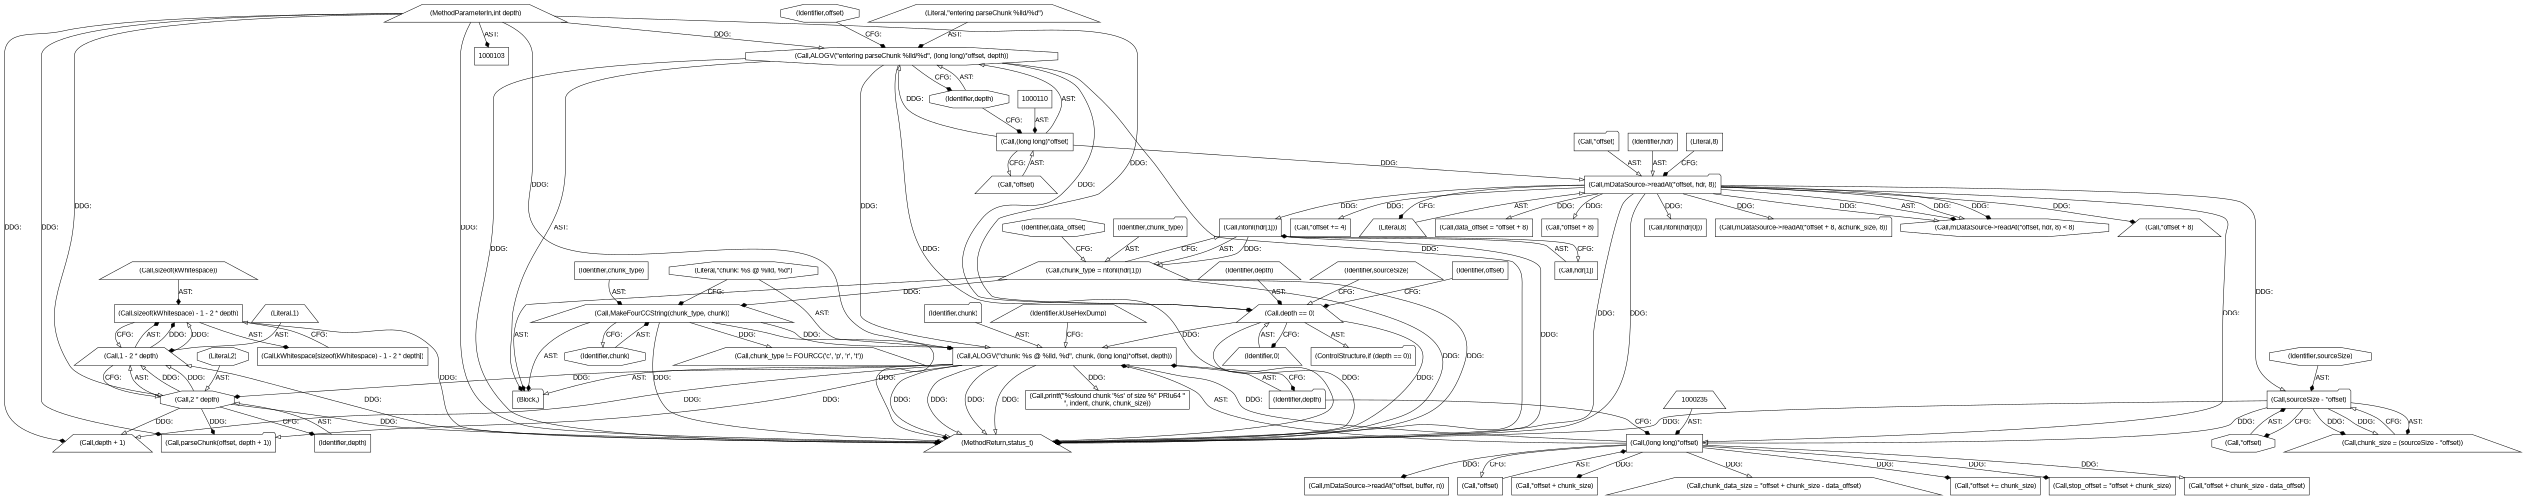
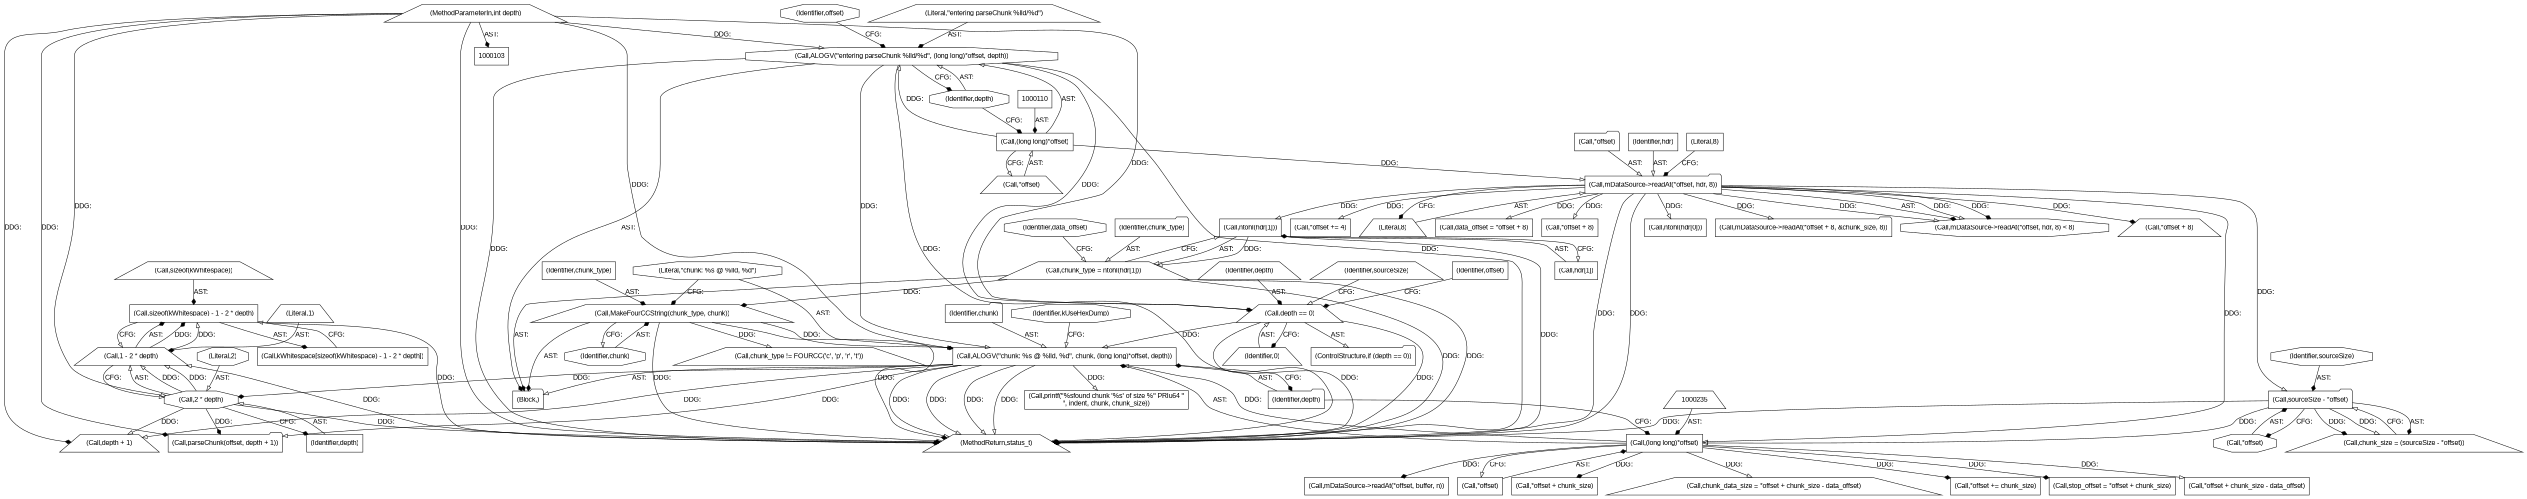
(1068, 314) -> (1071, 314)
